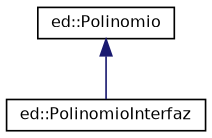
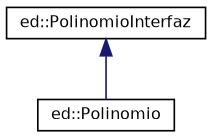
(106, 78) -> (106, 78)
